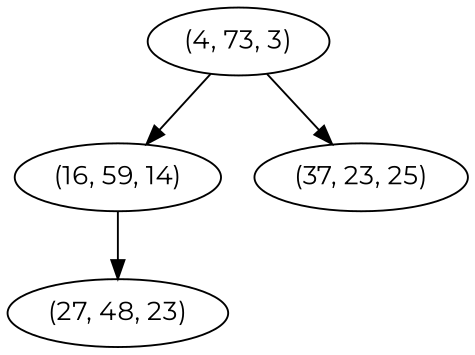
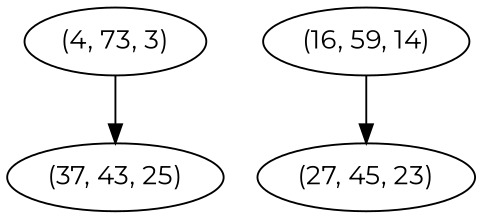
(185, 102) -> none
(361, 177) -> (115, 177)
(118, 313) -> (366, 177)
